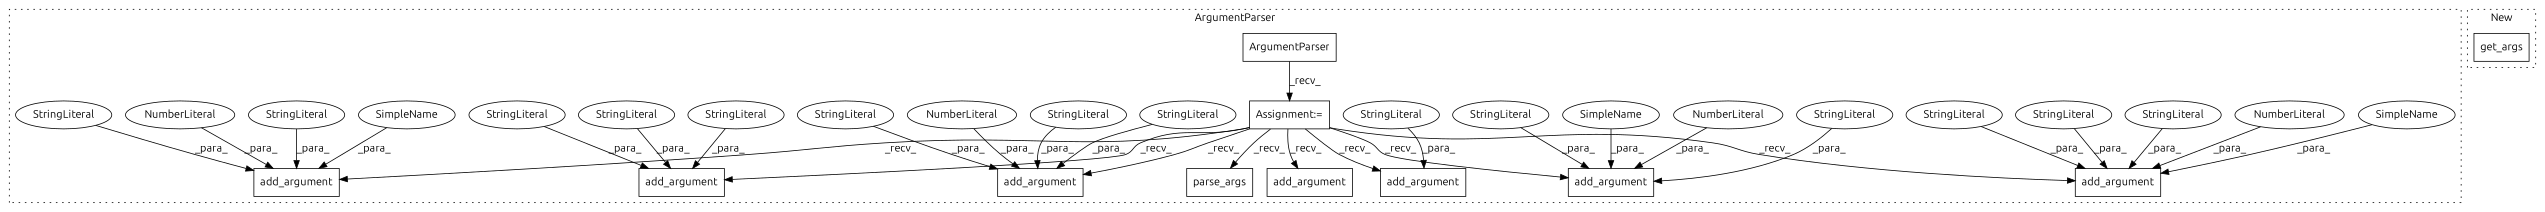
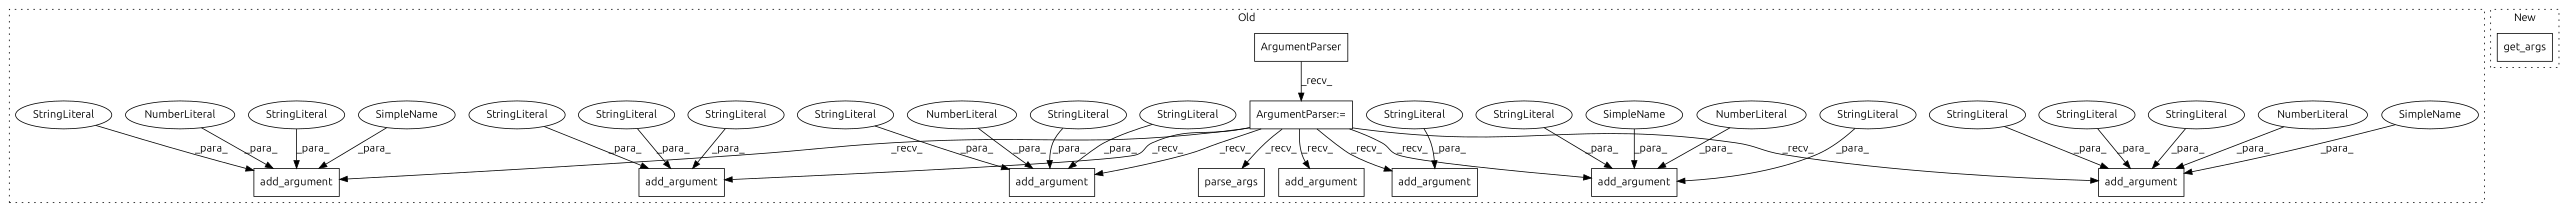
(1235, 18) -> (1247, 18)
(1290, 115) -> (1301, 115)
